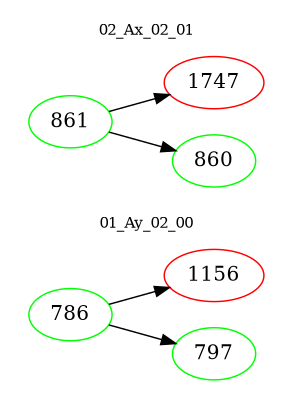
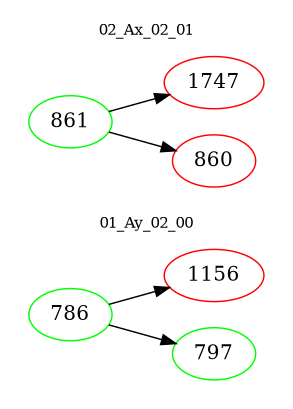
(214, 161) -> (214, 161)
